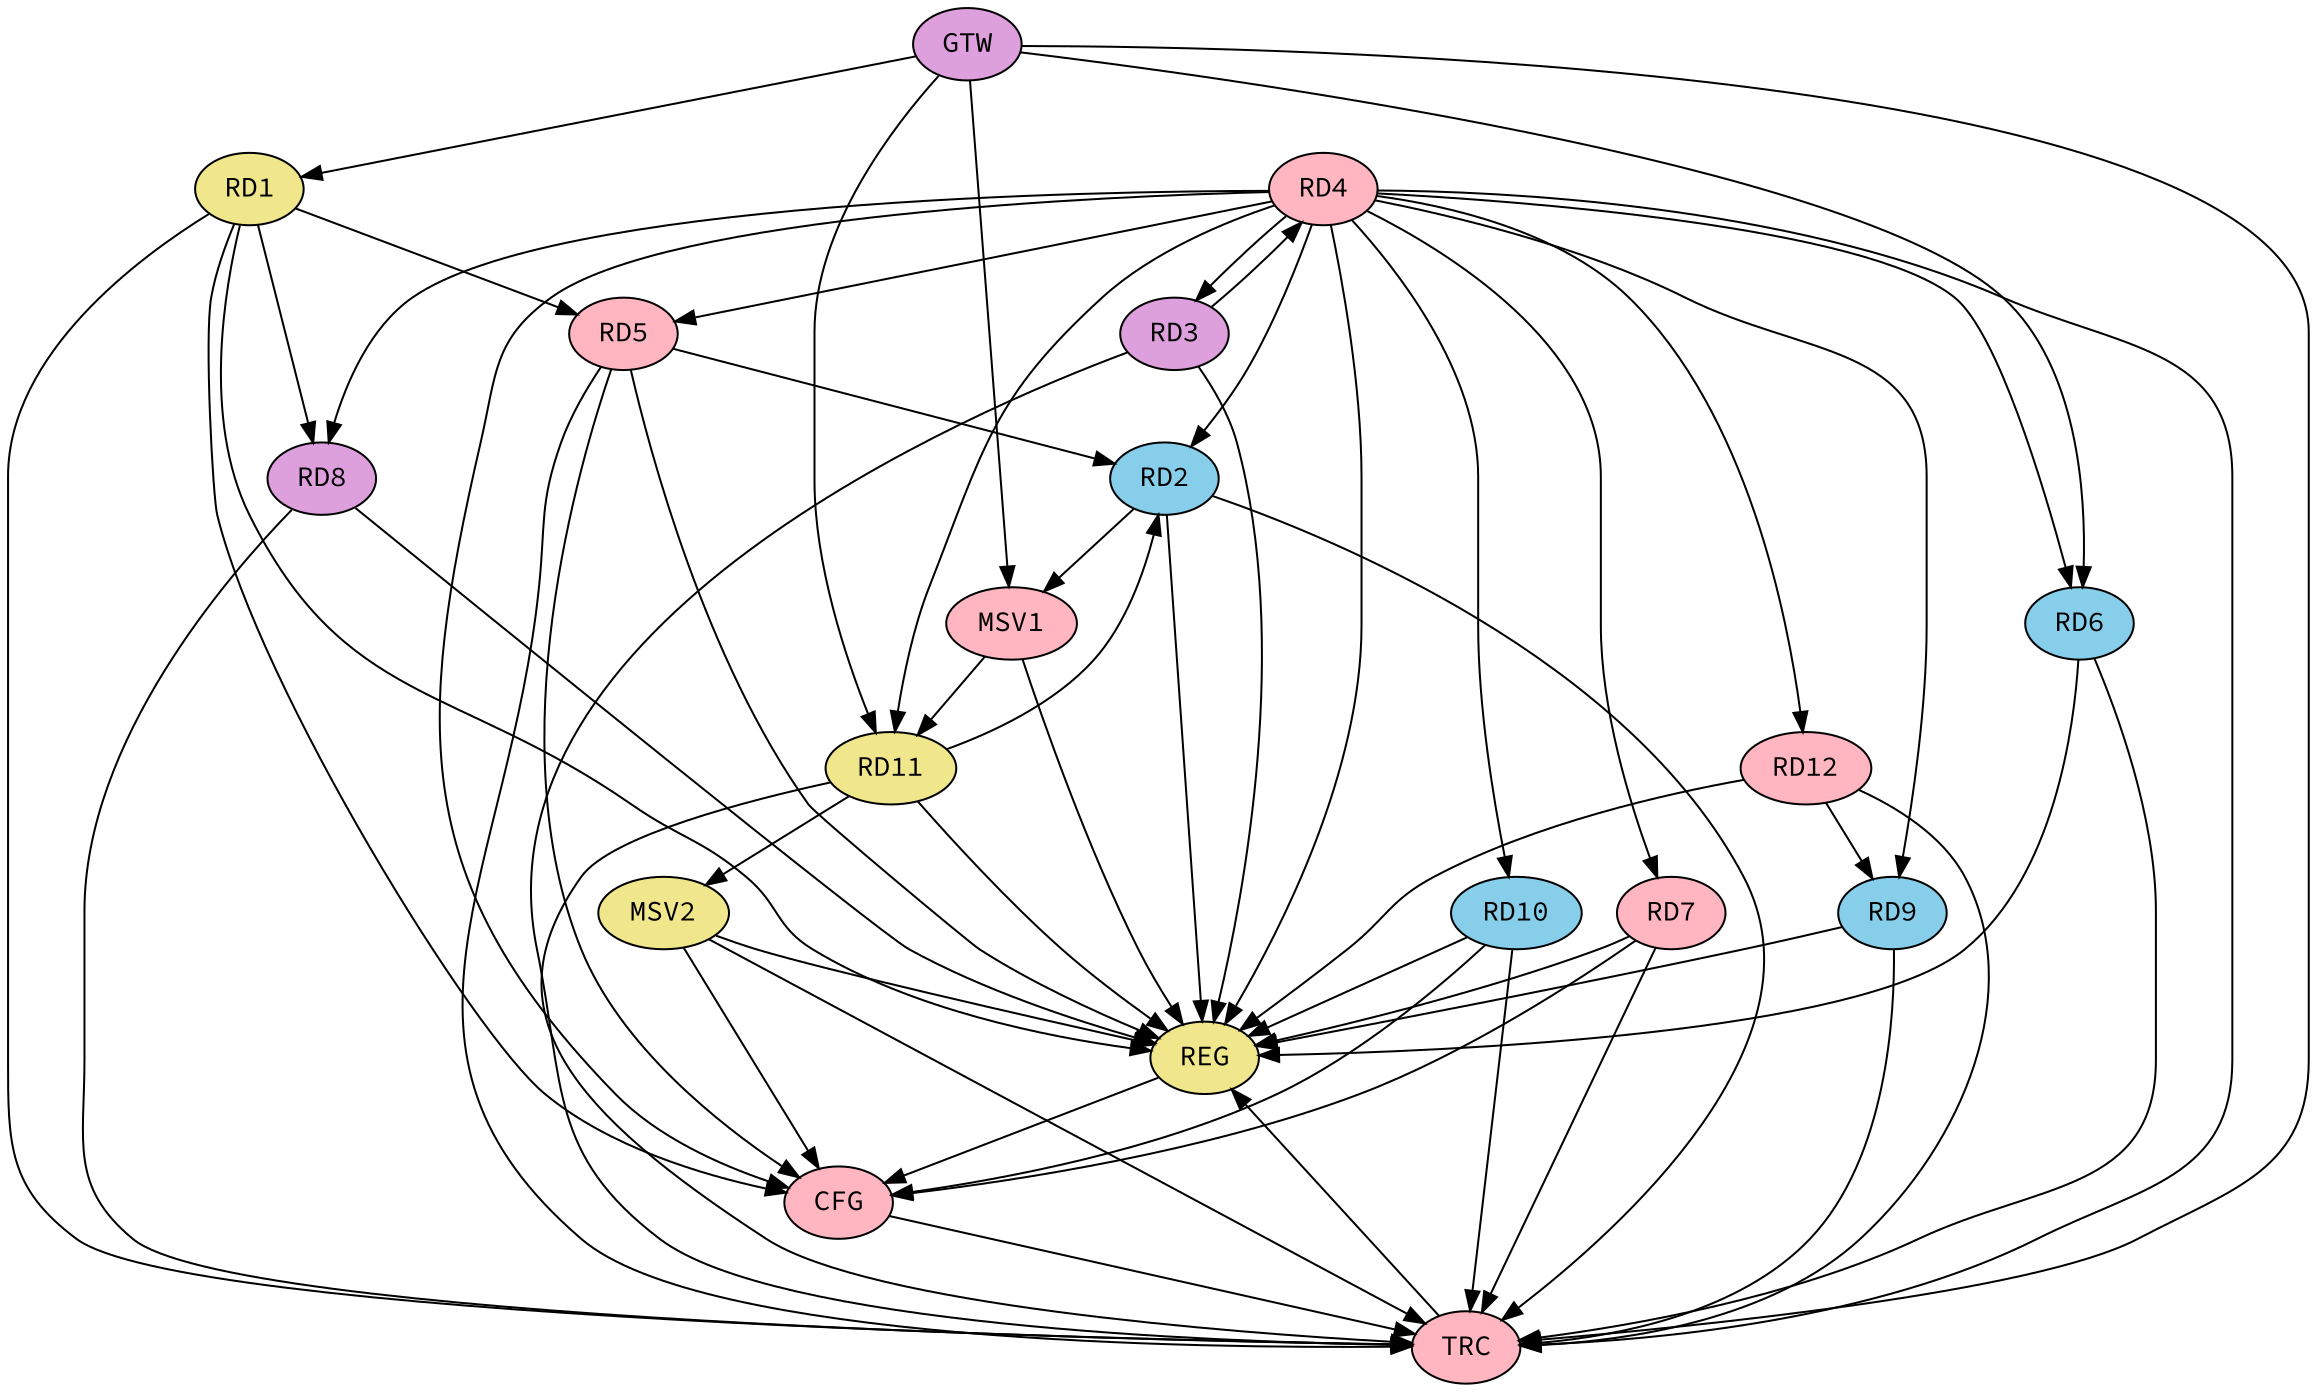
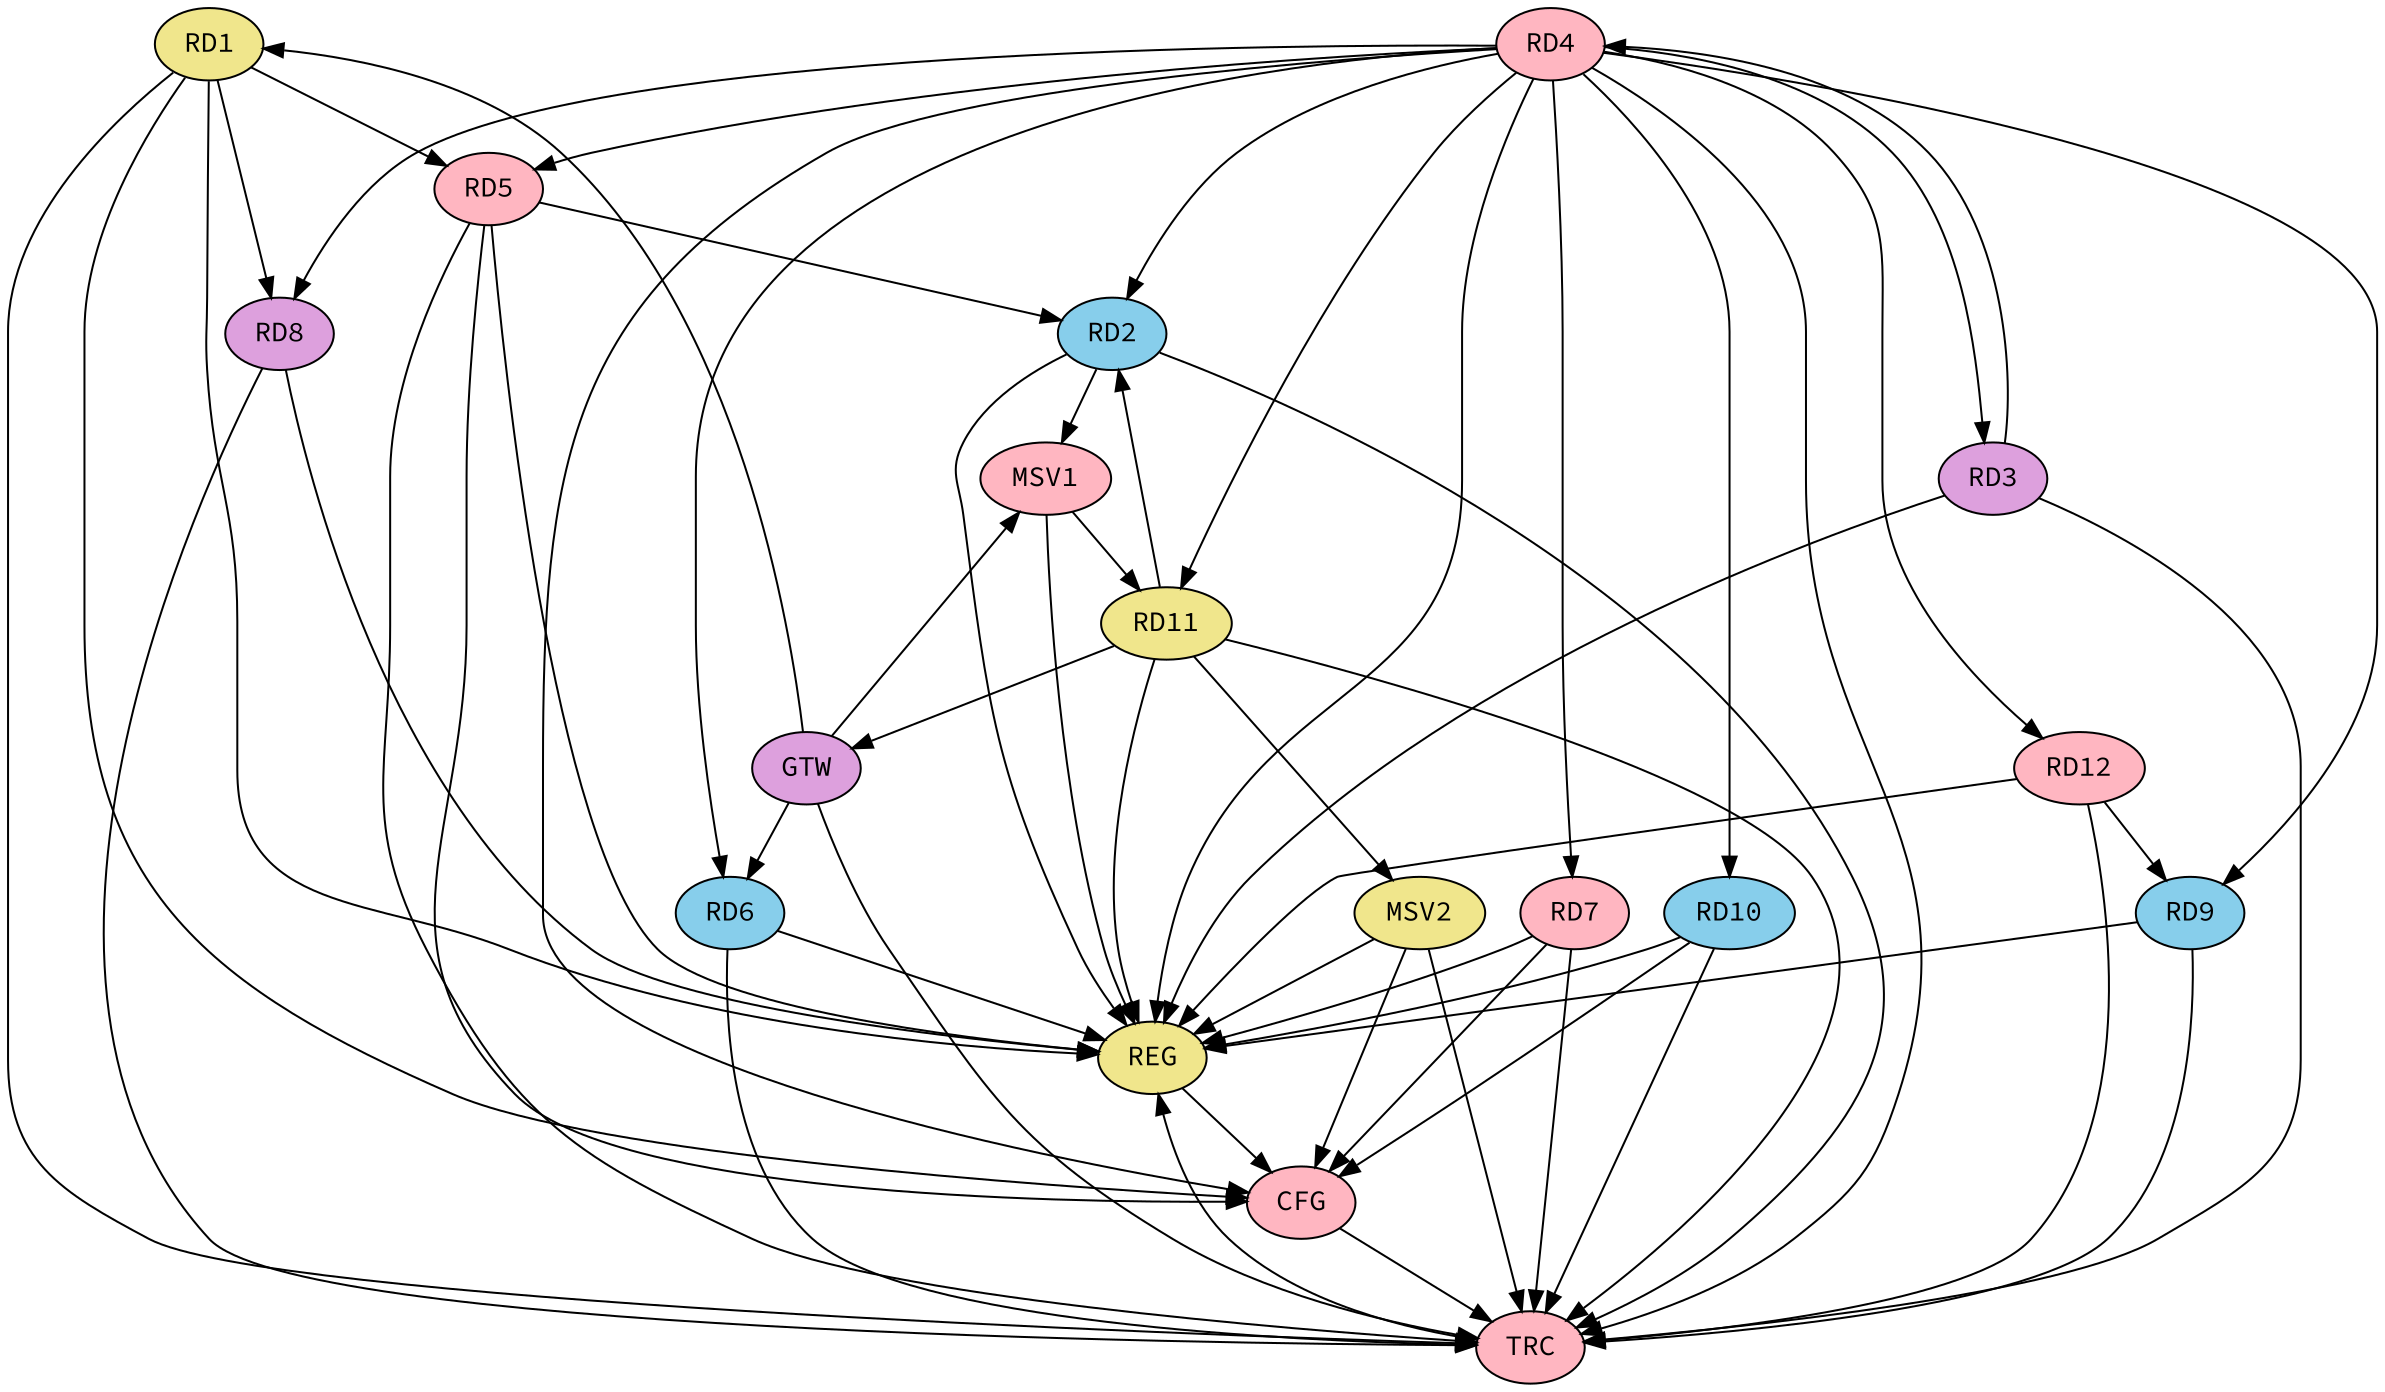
(814, 364) -> (1005, 689)
